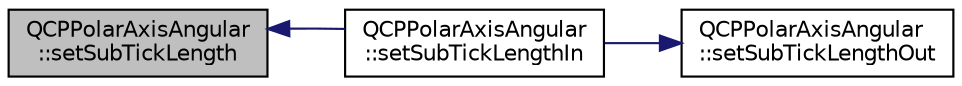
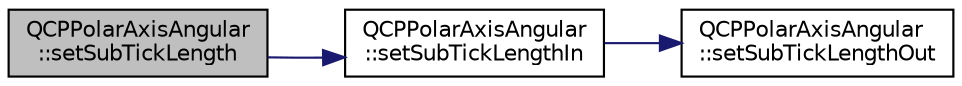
(317, 29) -> (295, 58)
